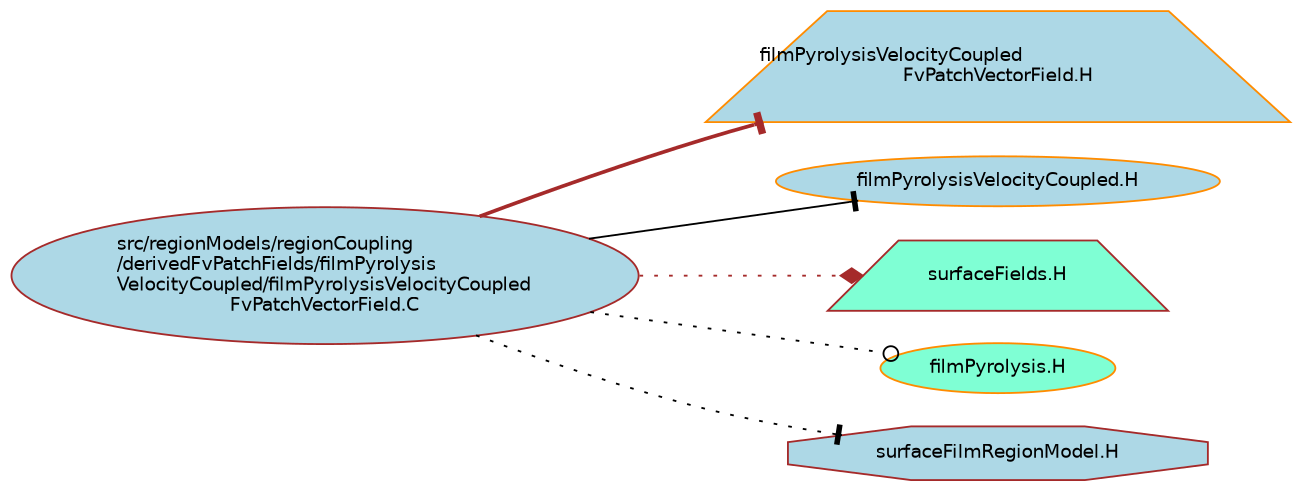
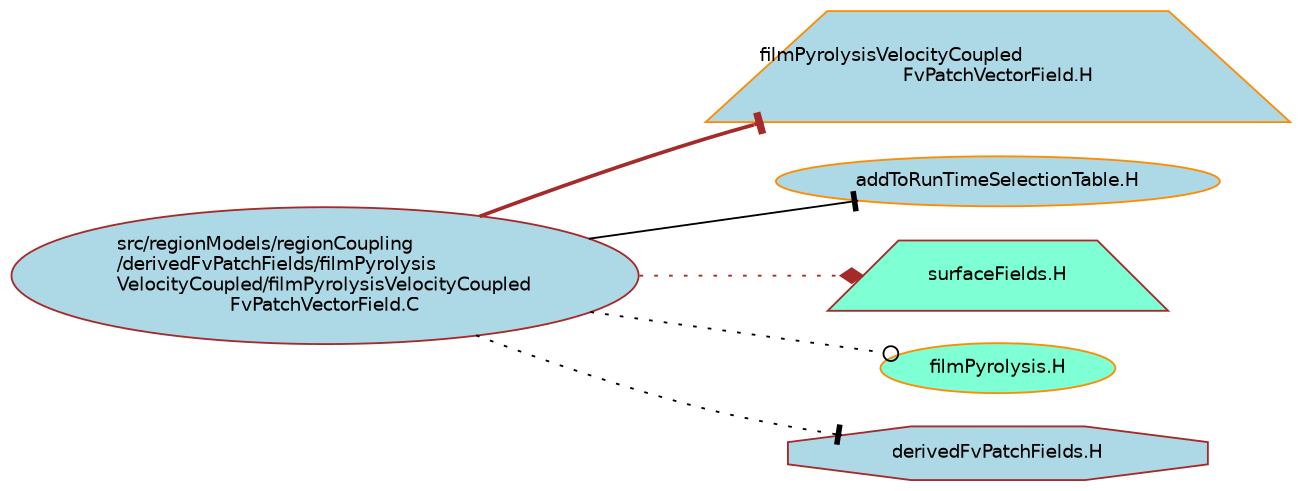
(998, 181) -> (998, 181)
(998, 453) -> (998, 453)
